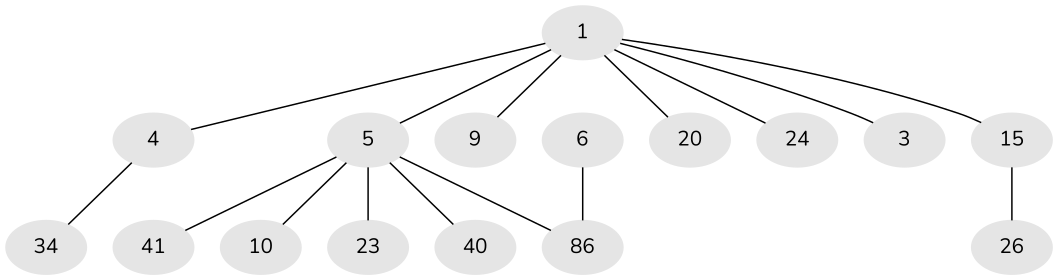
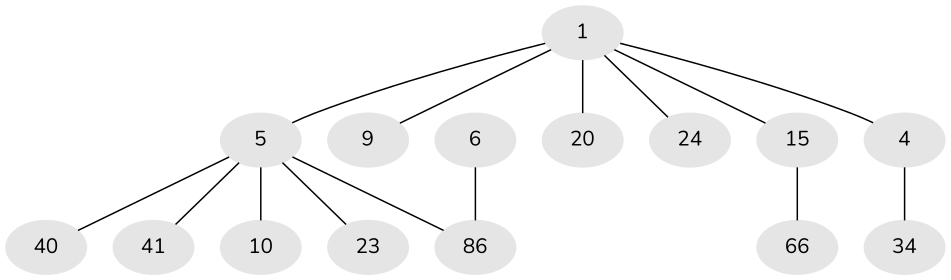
(905, 140) -> none
(1012, 247) -> (797, 247)
